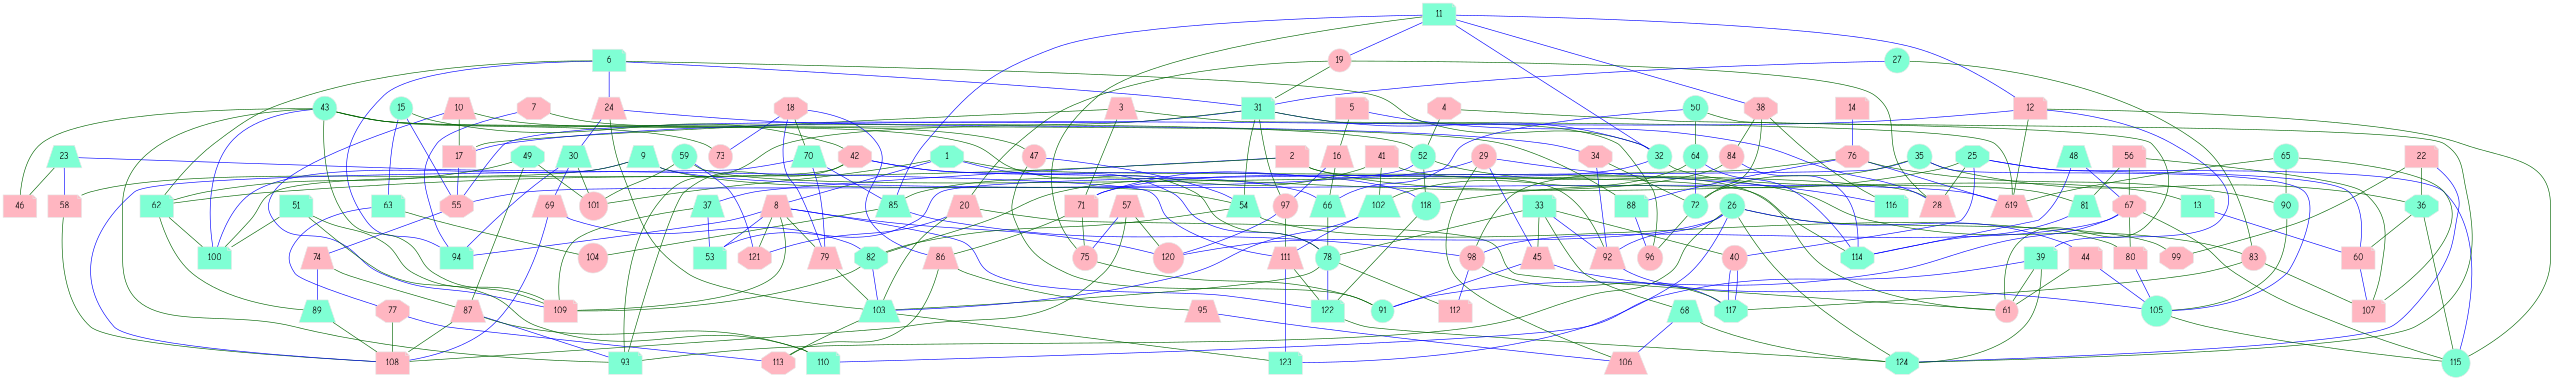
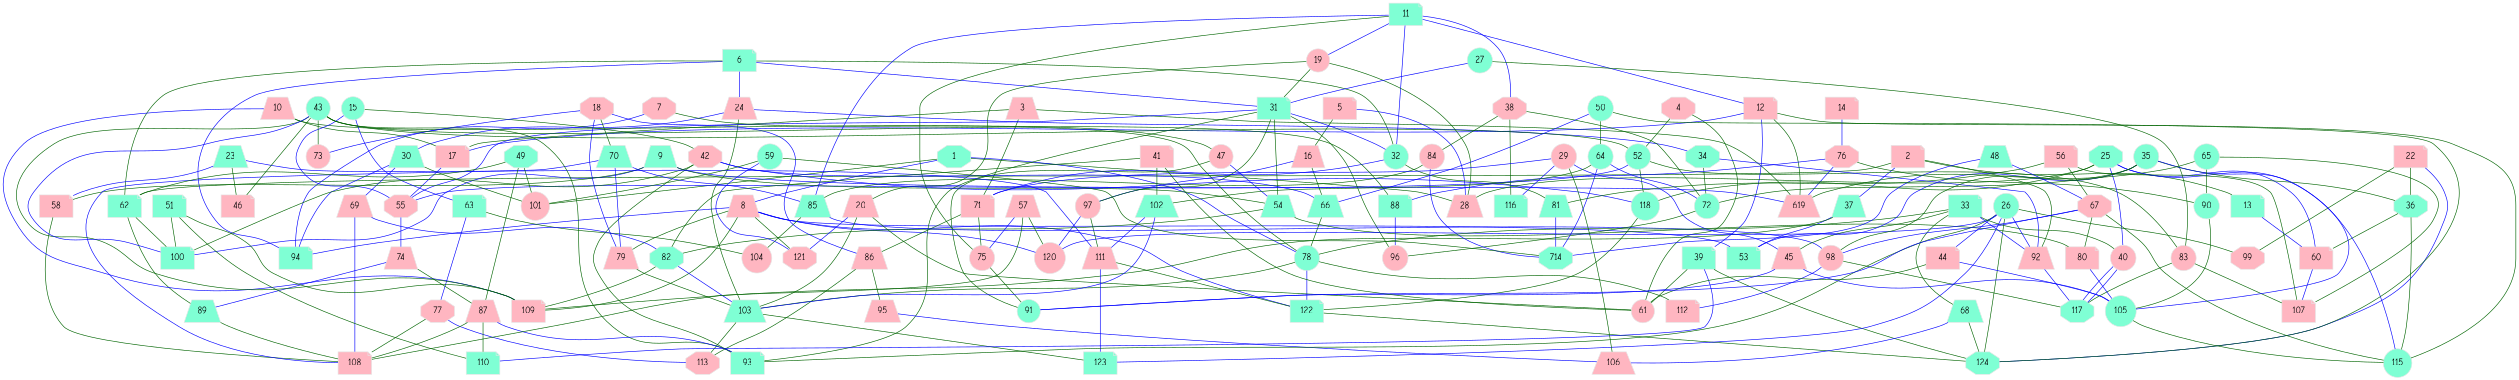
(1595, 157) -> (1703, 157)
(1641, 173) -> (1936, 197)
(1857, 258) -> (1556, 258)
